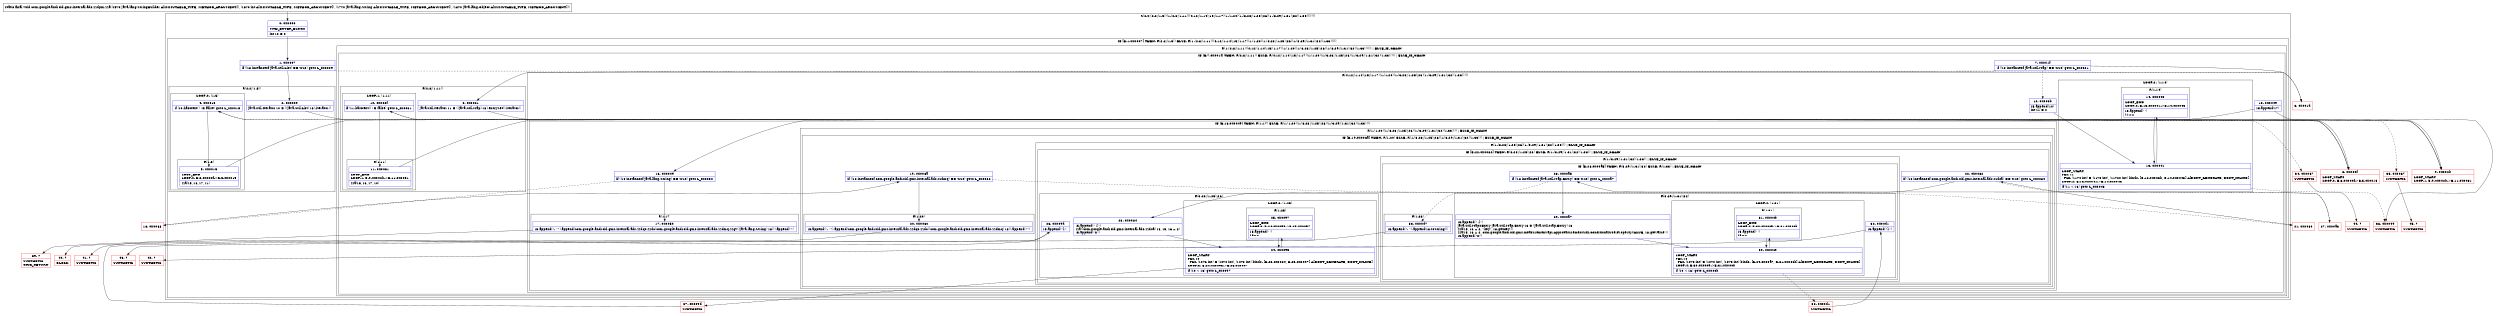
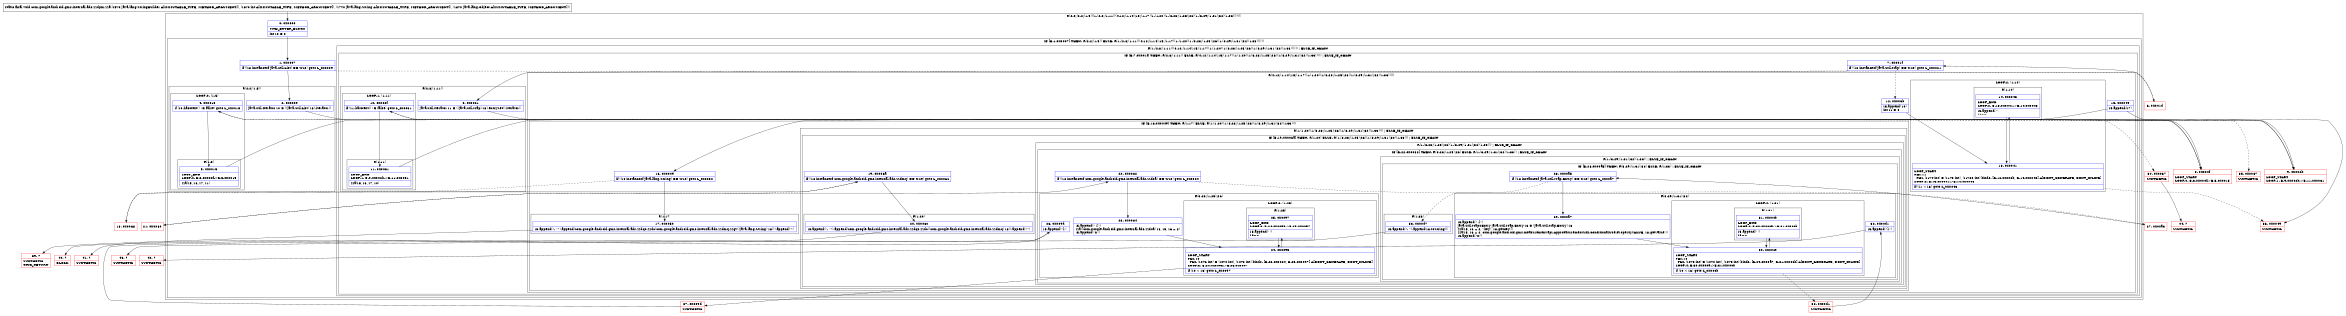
(2204, 68) -> (2058, 68)
(2413, 227) -> none
